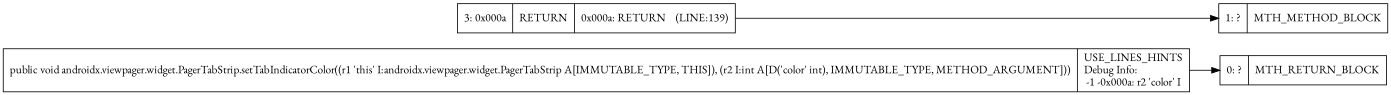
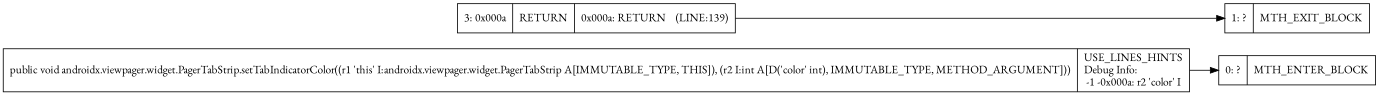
(1317, 18) -> (1311, 18)
(1317, 70) -> (1311, 70)
